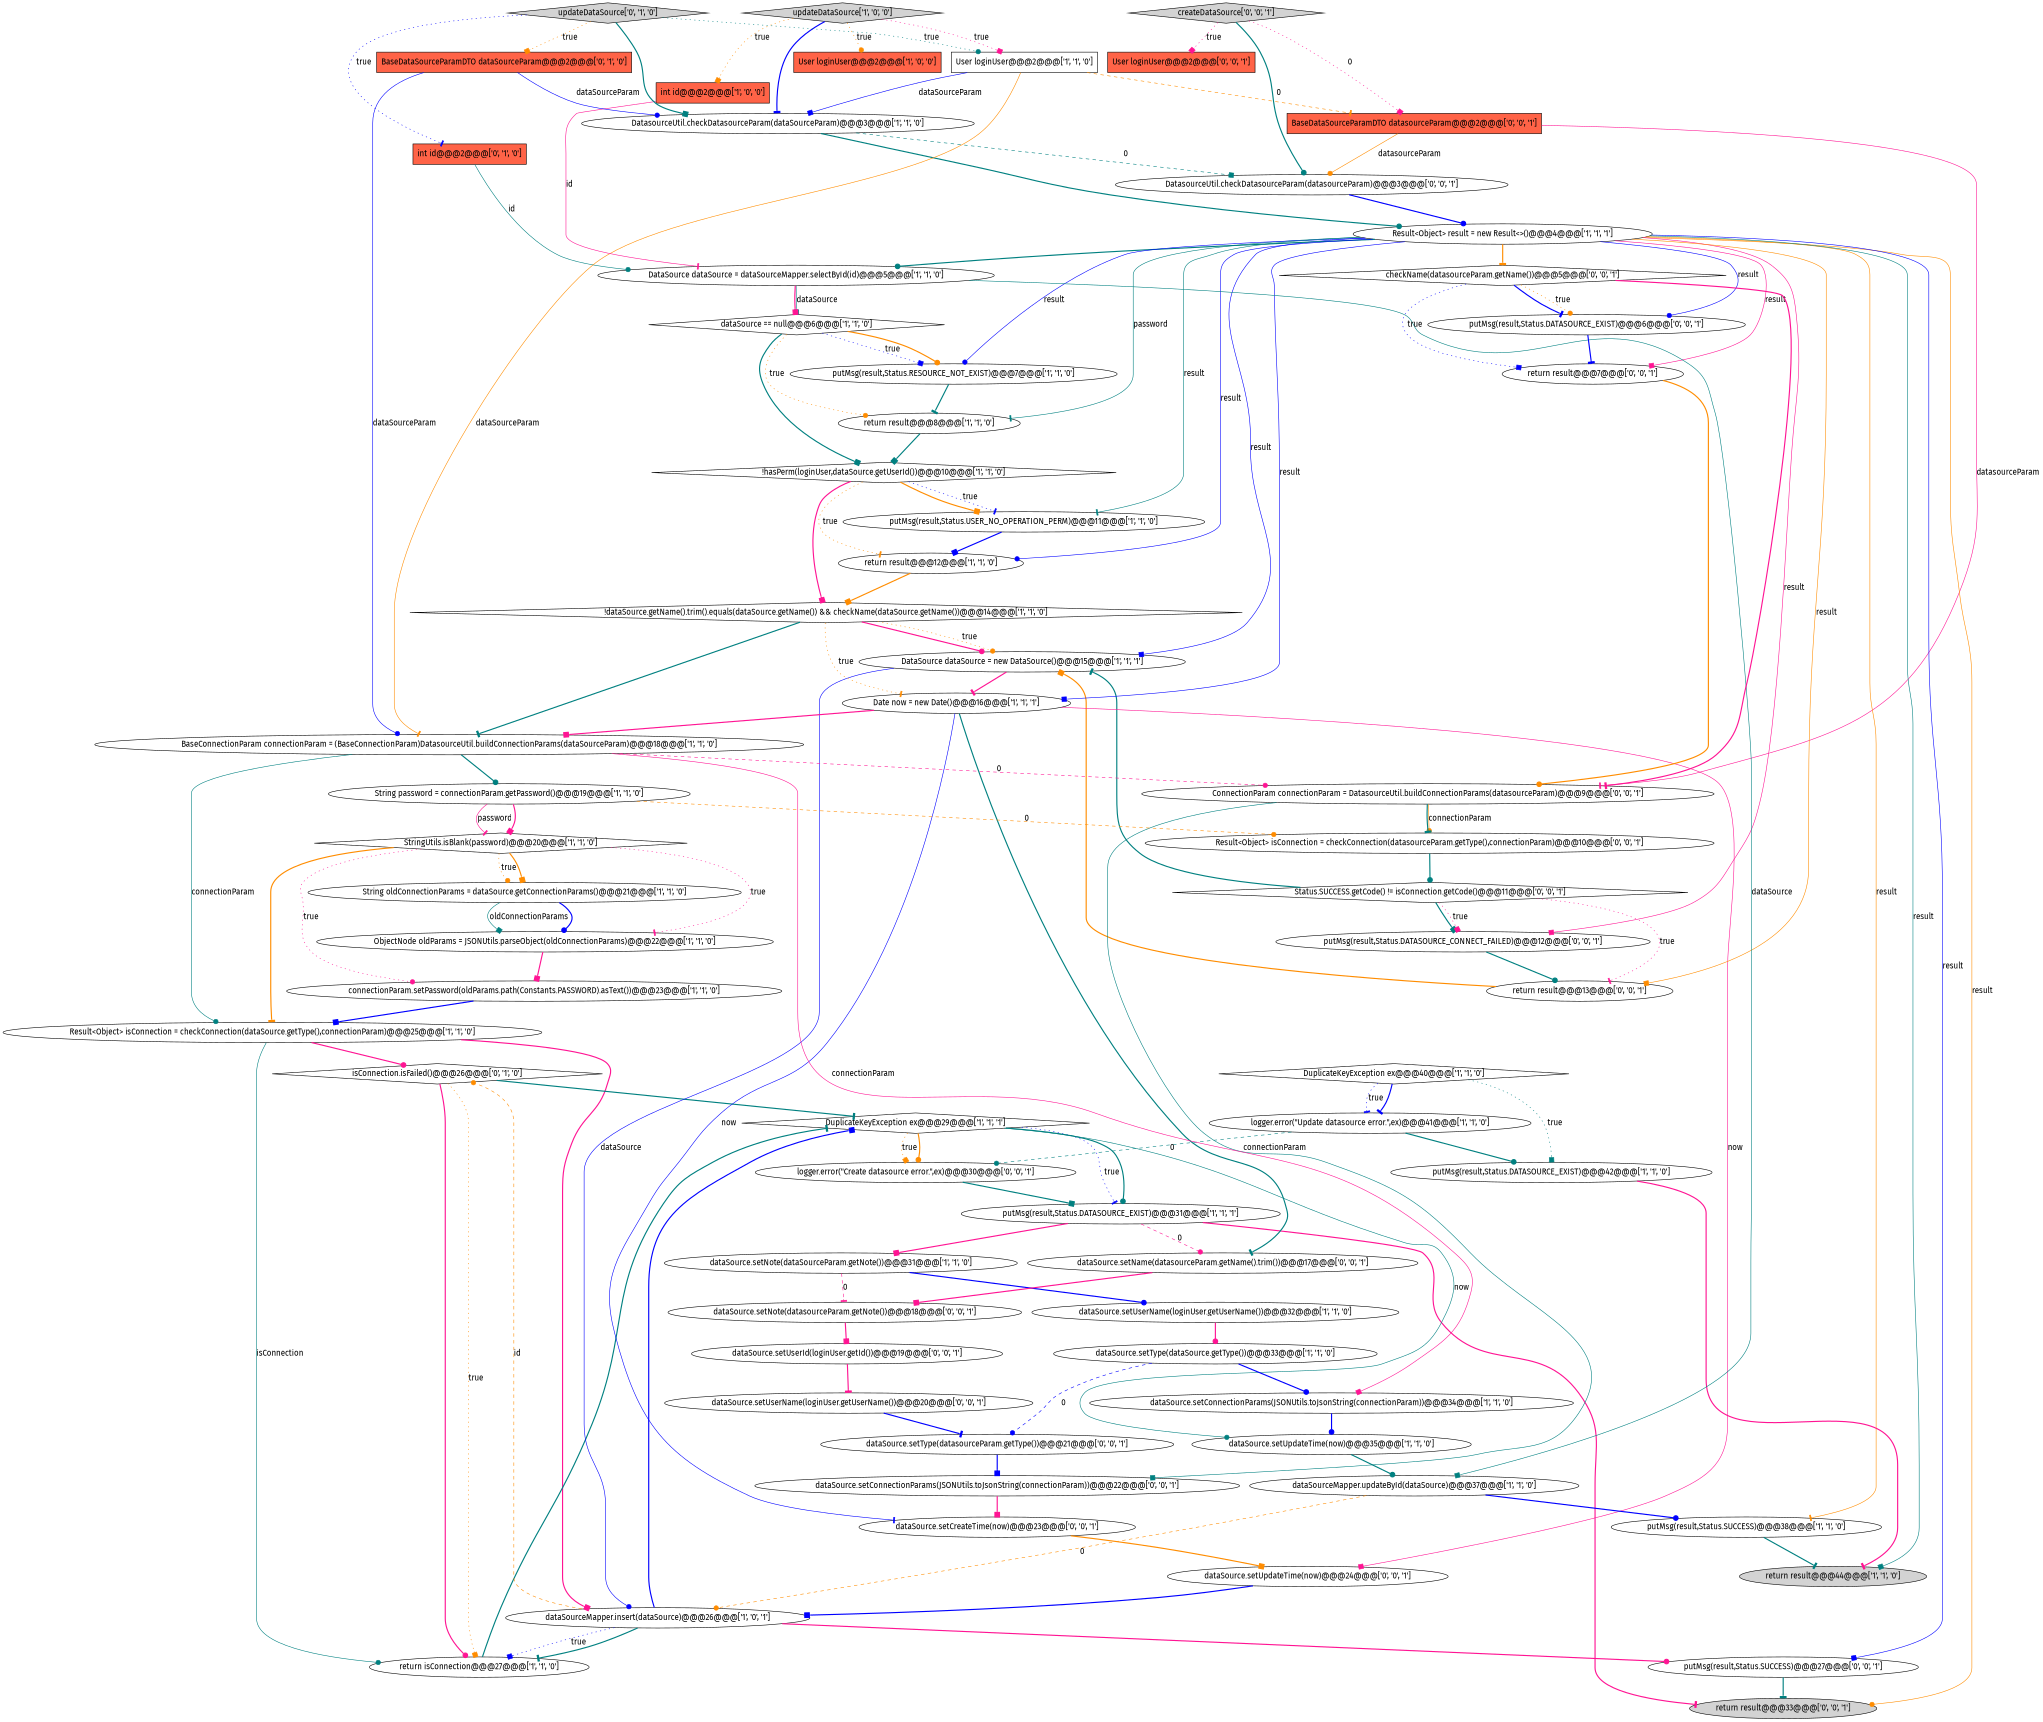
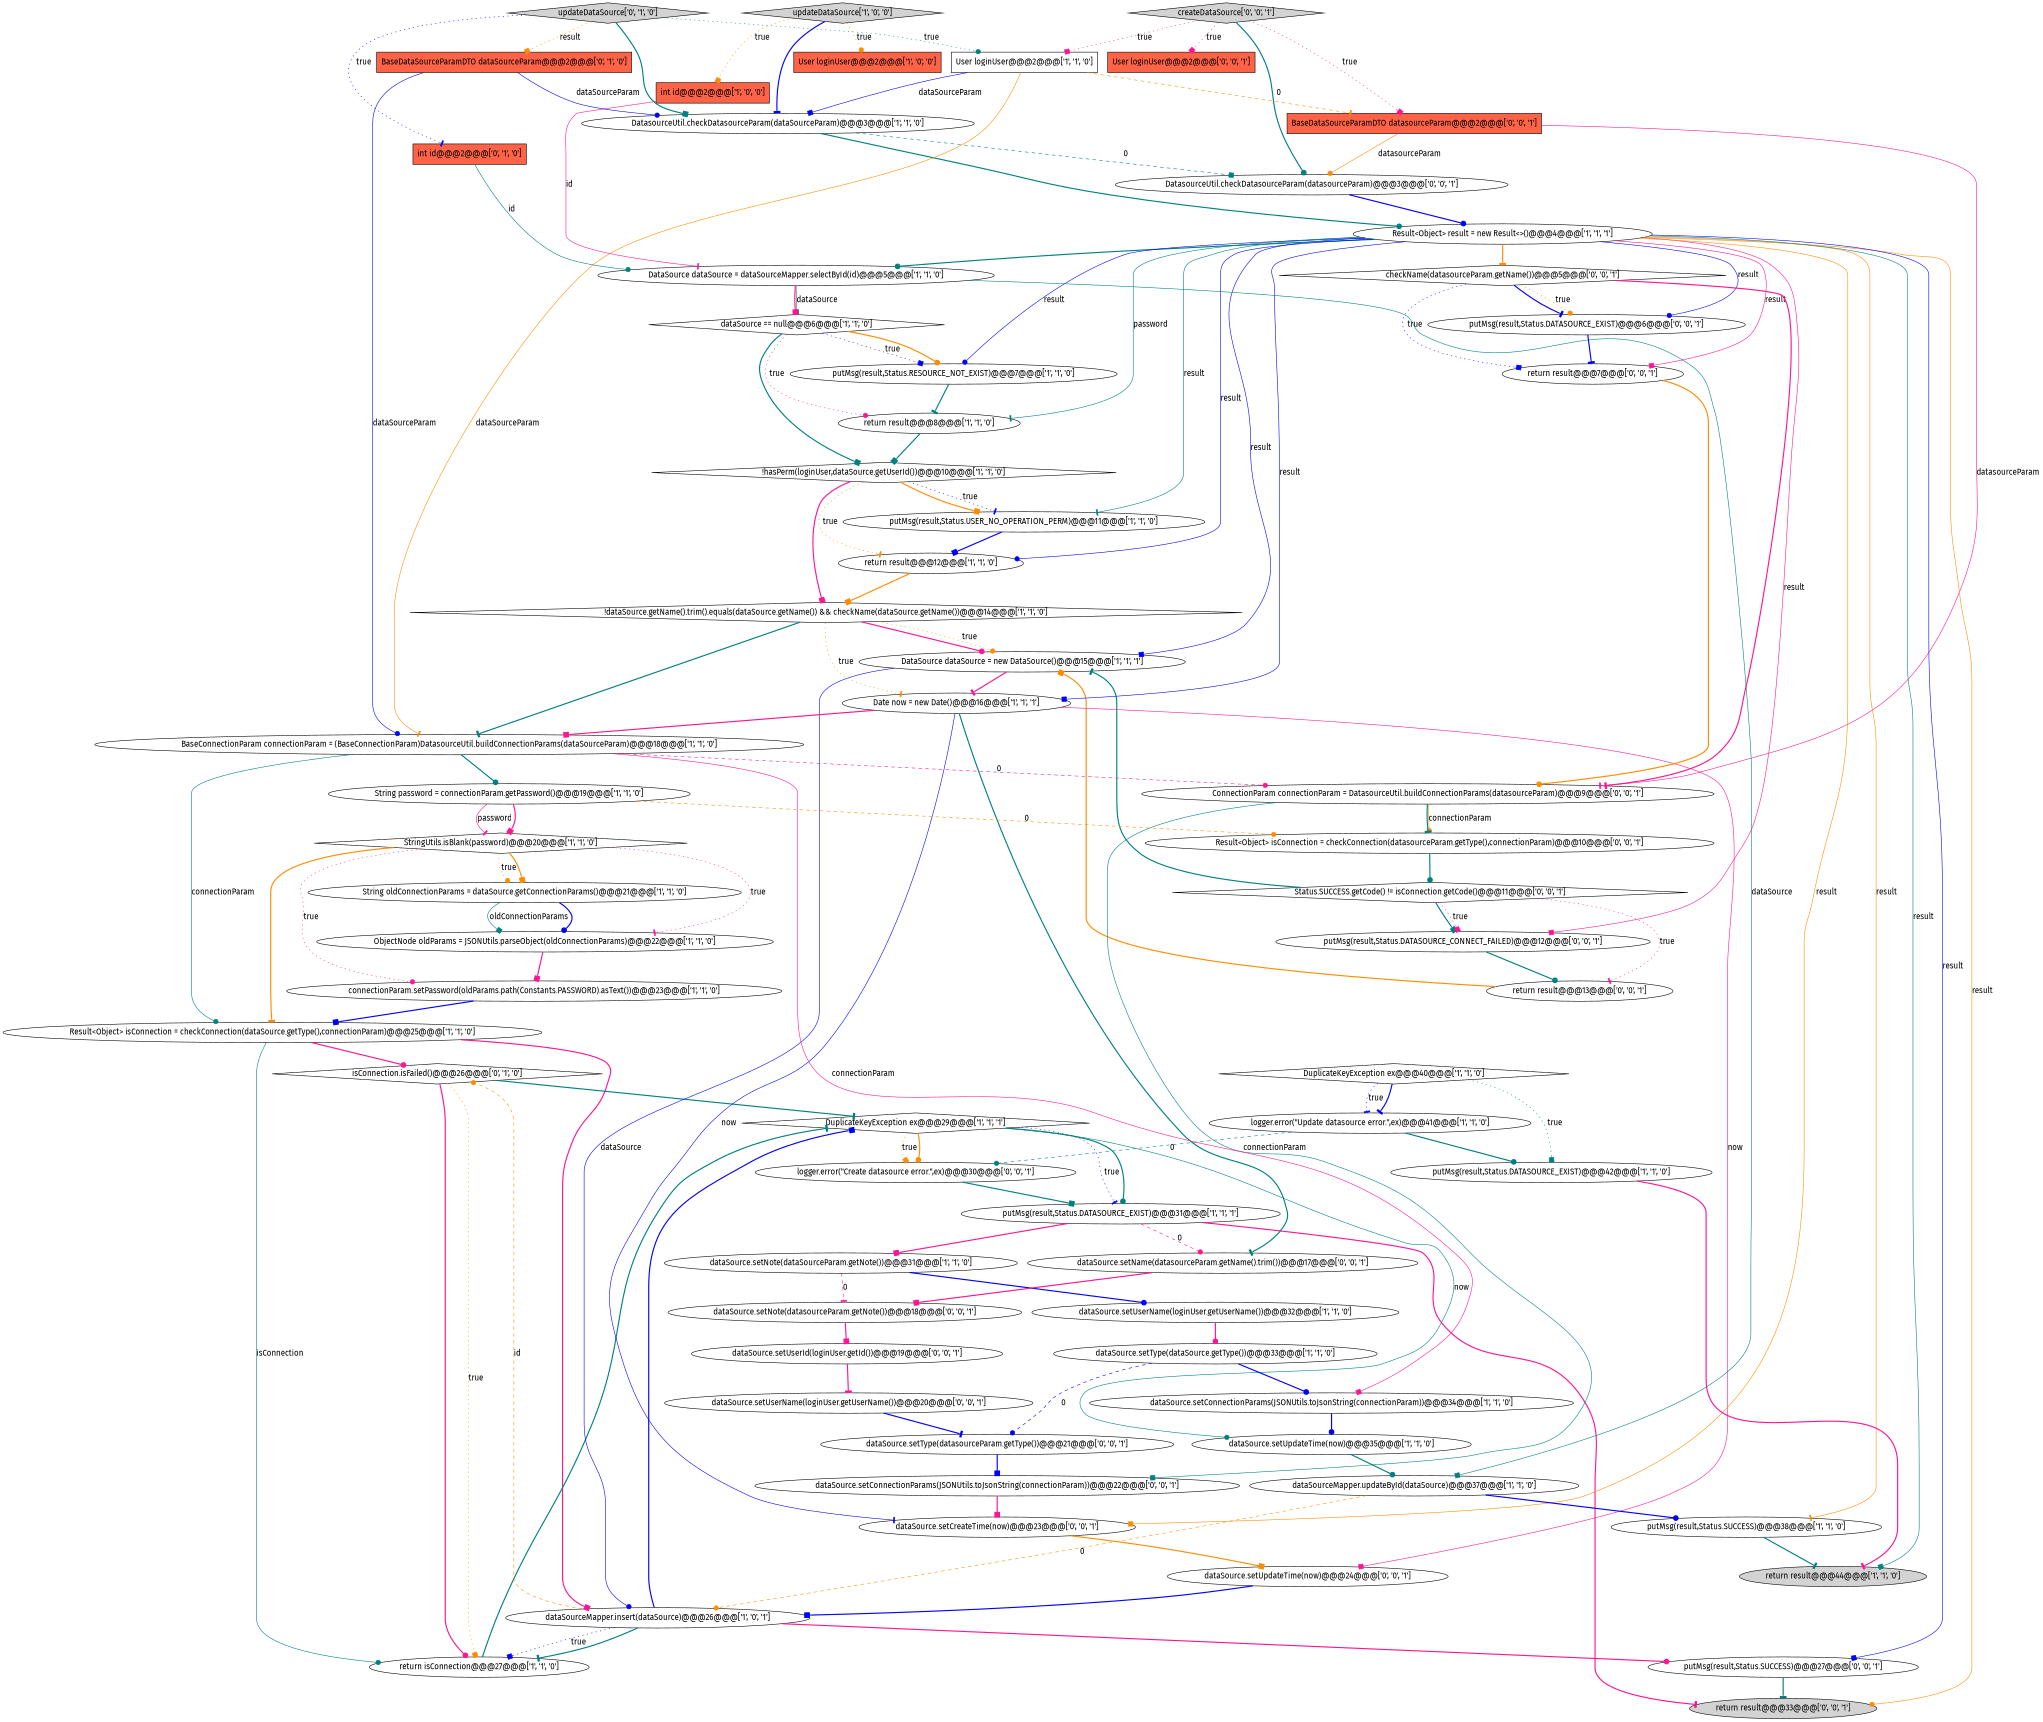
(940, 31) -> (1134, 36)
(570, 38) -> (570, 38)
(1350, 62) -> (1350, 62)
(787, 396) -> (787, 396)
(1818, 577) -> (1804, 1050)
